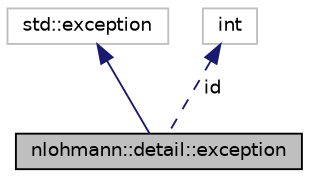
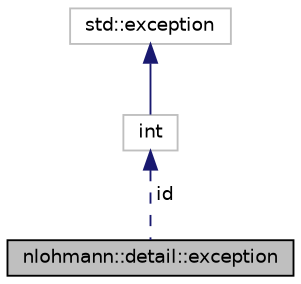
(128, 97) -> (150, 89)
